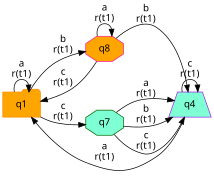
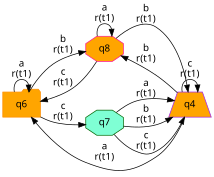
none -> (154, 74)
(22, 105) -> (22, 105)
(190, 105) -> (190, 105)
